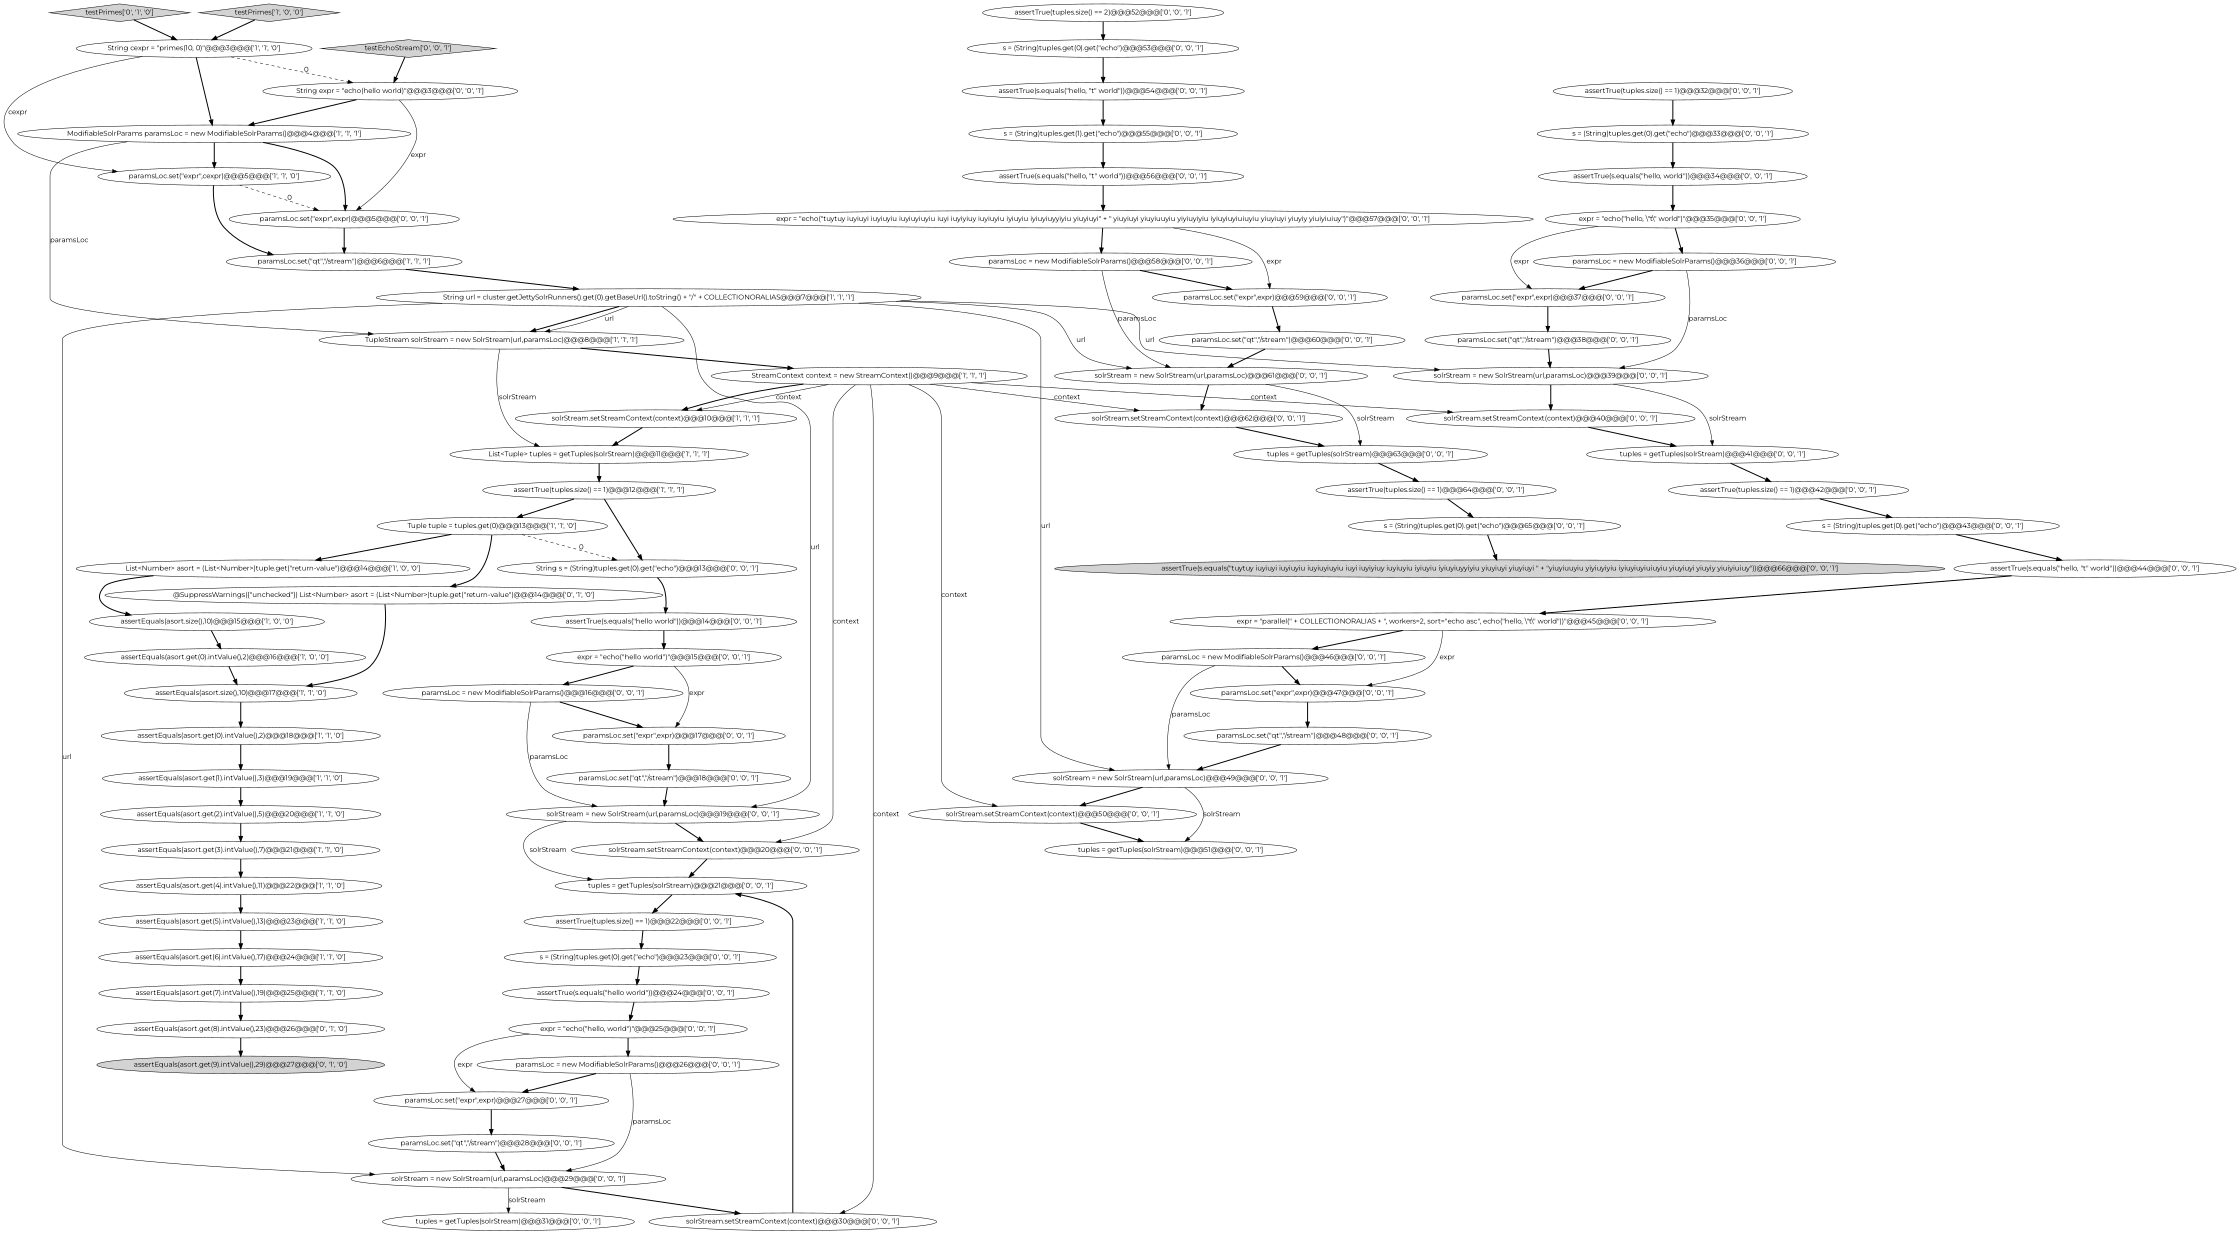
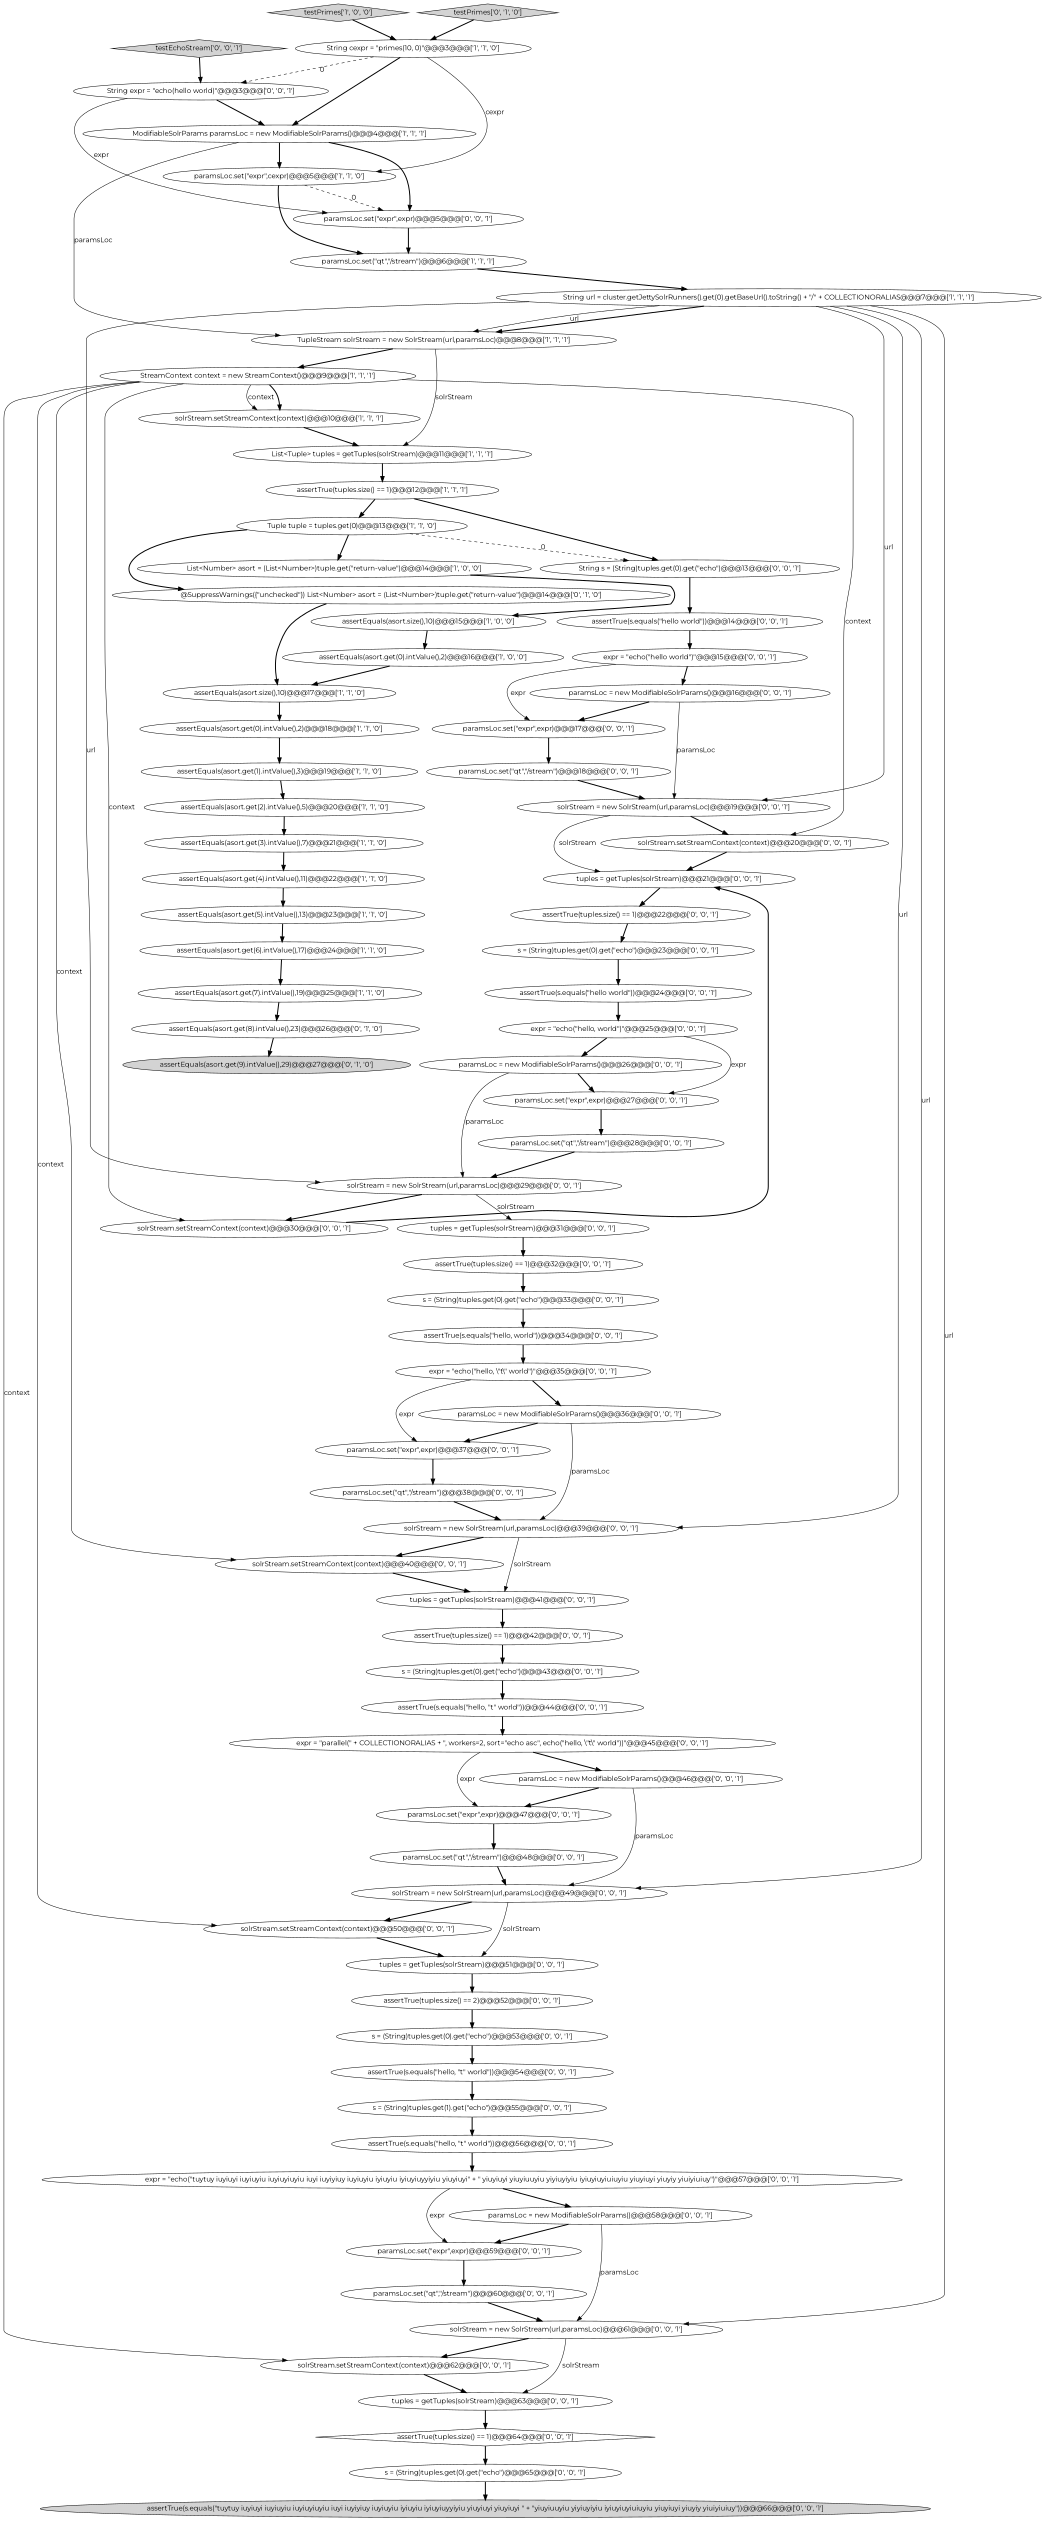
(1436, 490) -> (485, 2437)
none -> (523, 1244)
none -> (472, 1981)
